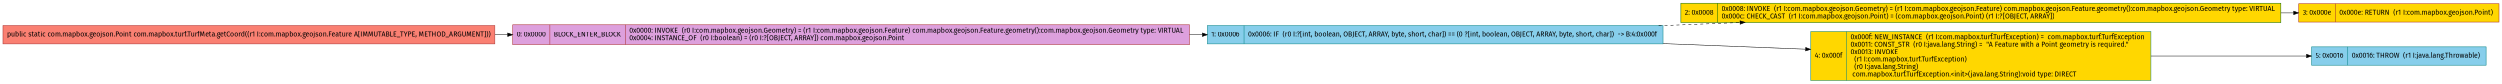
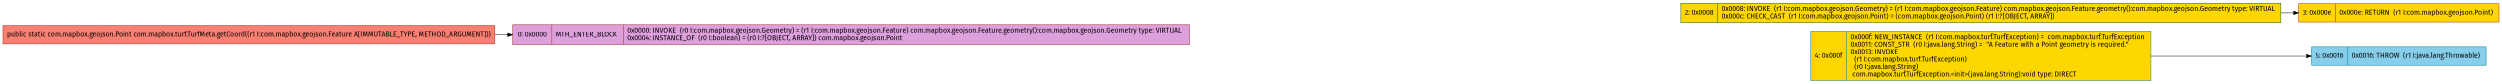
(588, 34) -> (587, 34)
(1435, 35) -> none
